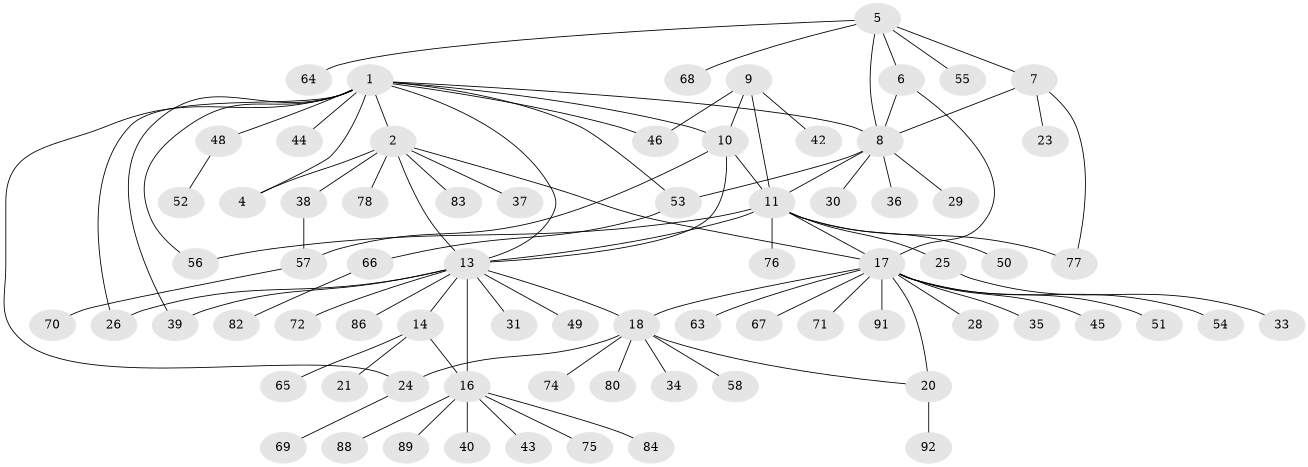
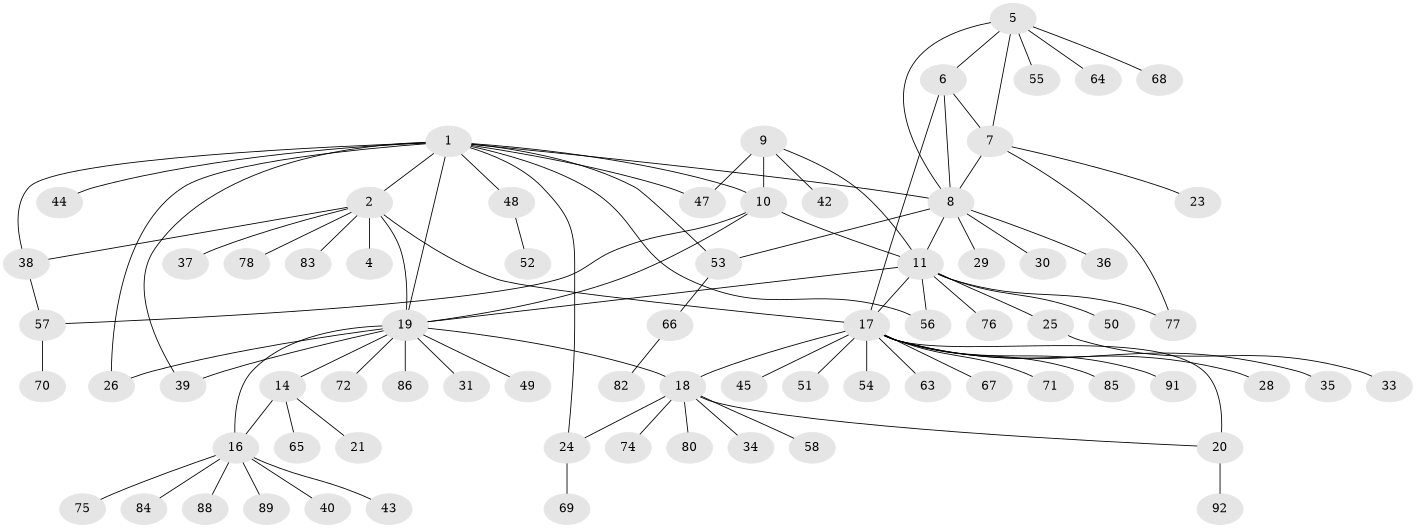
none -> (967, 111)
(655, 141) -> (702, 203)
(327, 159) -> (193, 156)
(467, 264) -> (405, 325)
none -> (1112, 387)
